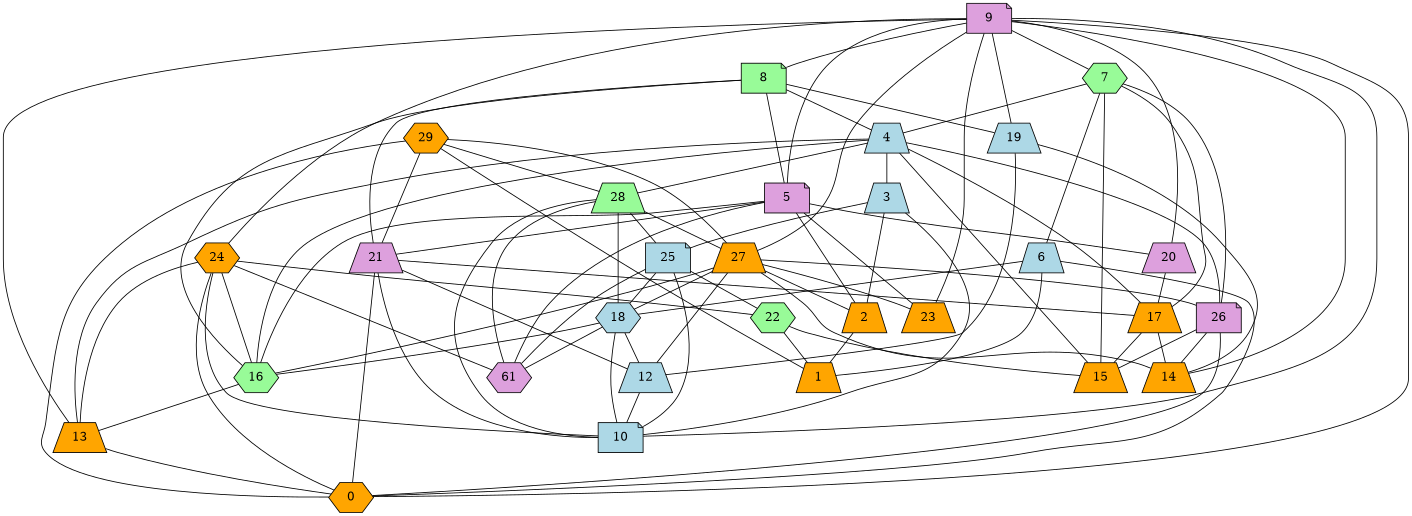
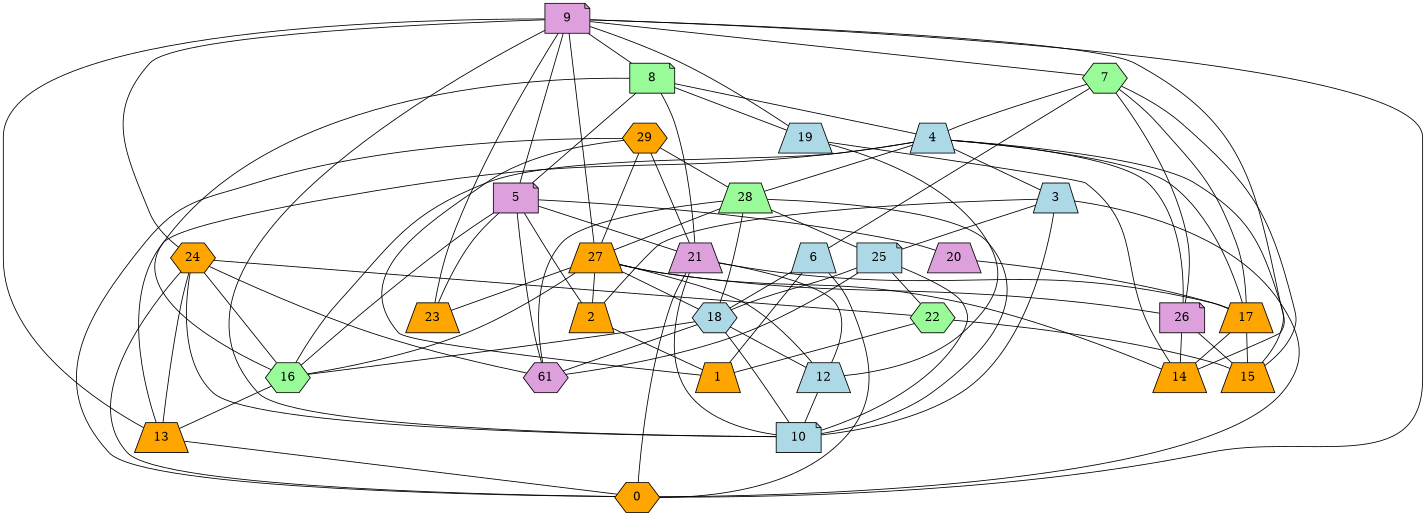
(1155, 86) -> none
(823, 462) -> (1144, 454)
